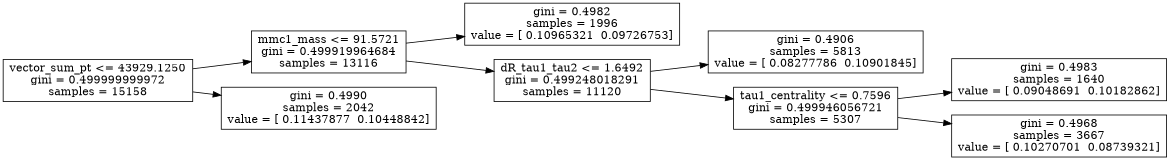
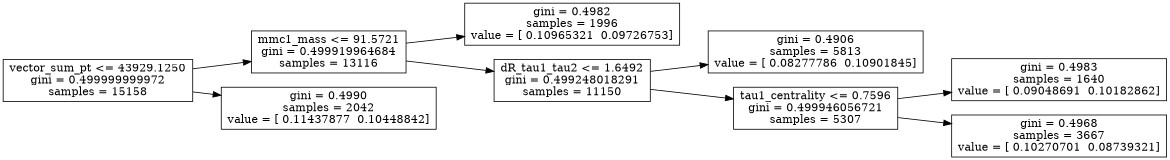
(572, 80) -> (572, 80)
